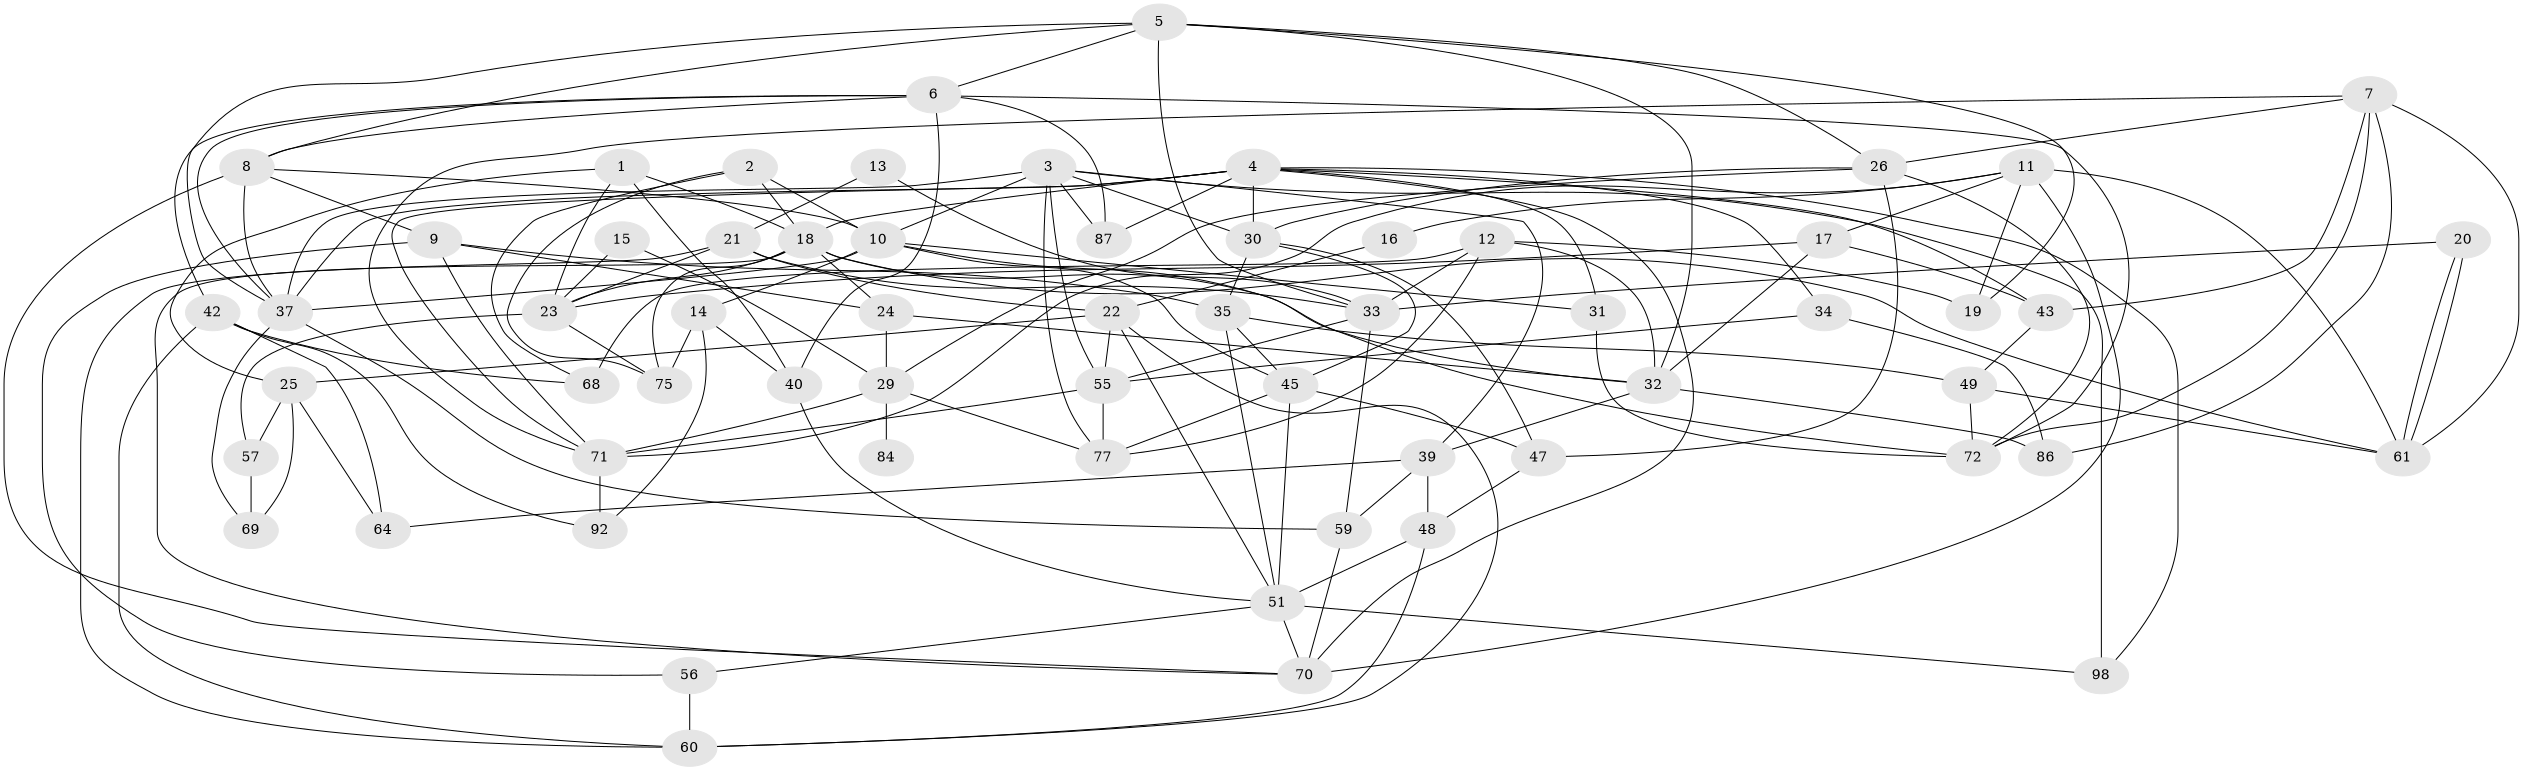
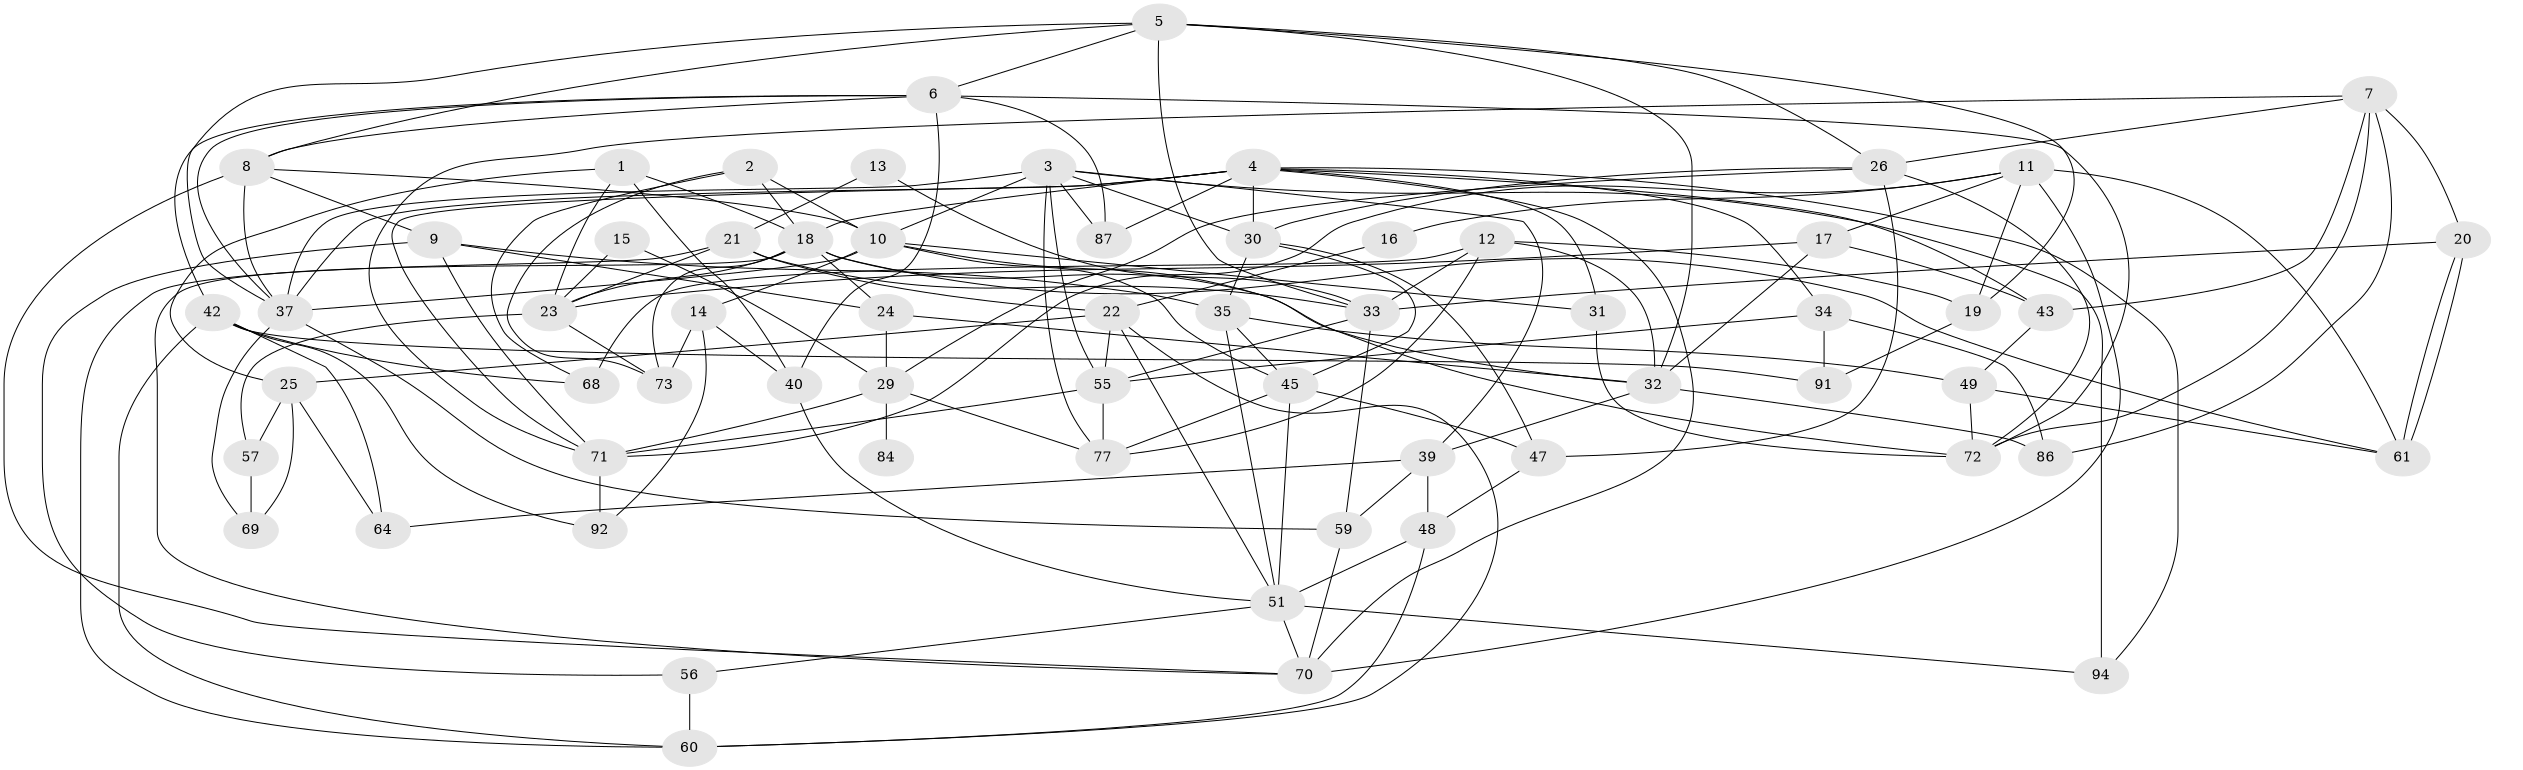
(2519, 264) -> (2429, 161)
(664, 385) -> (664, 385)
none -> (1824, 385)
(2101, 676) -> (2101, 676)
